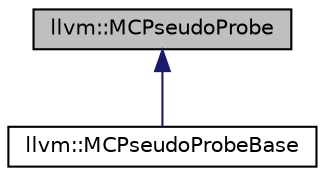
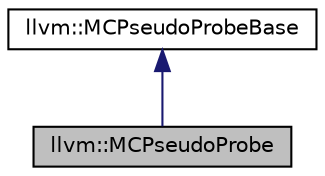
(162, 99) -> (162, 99)
